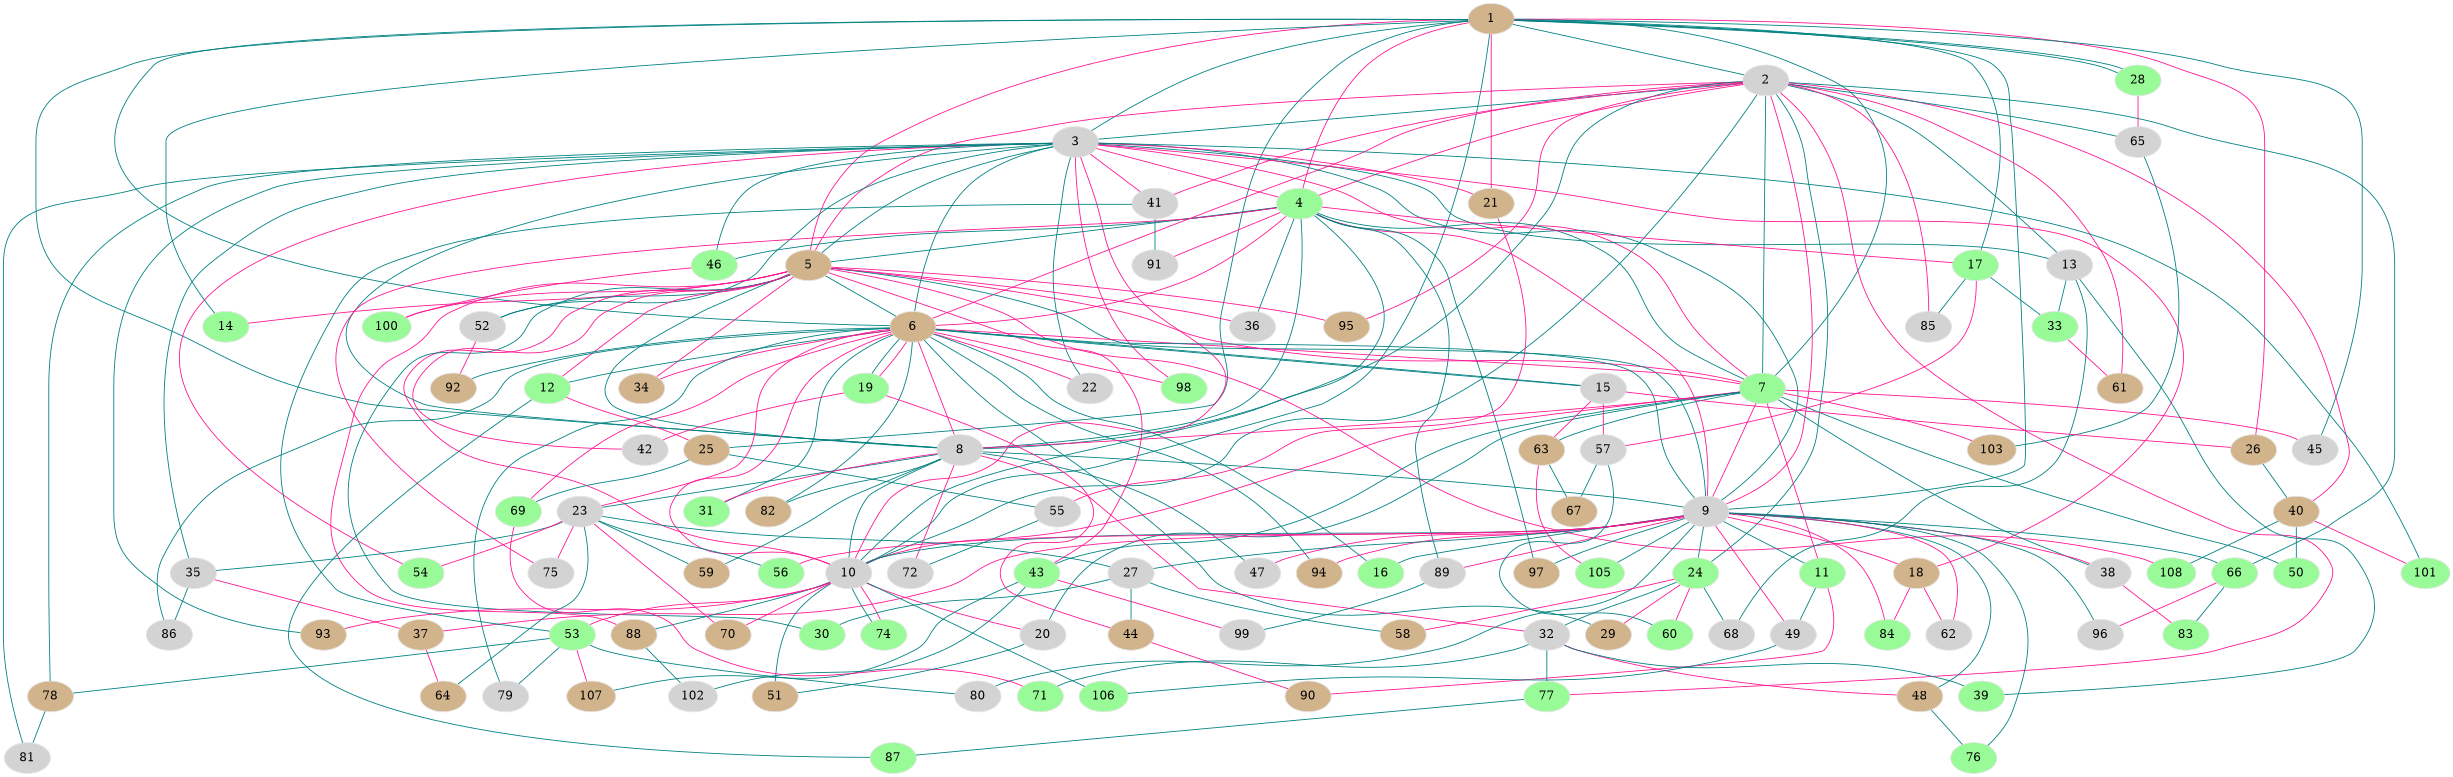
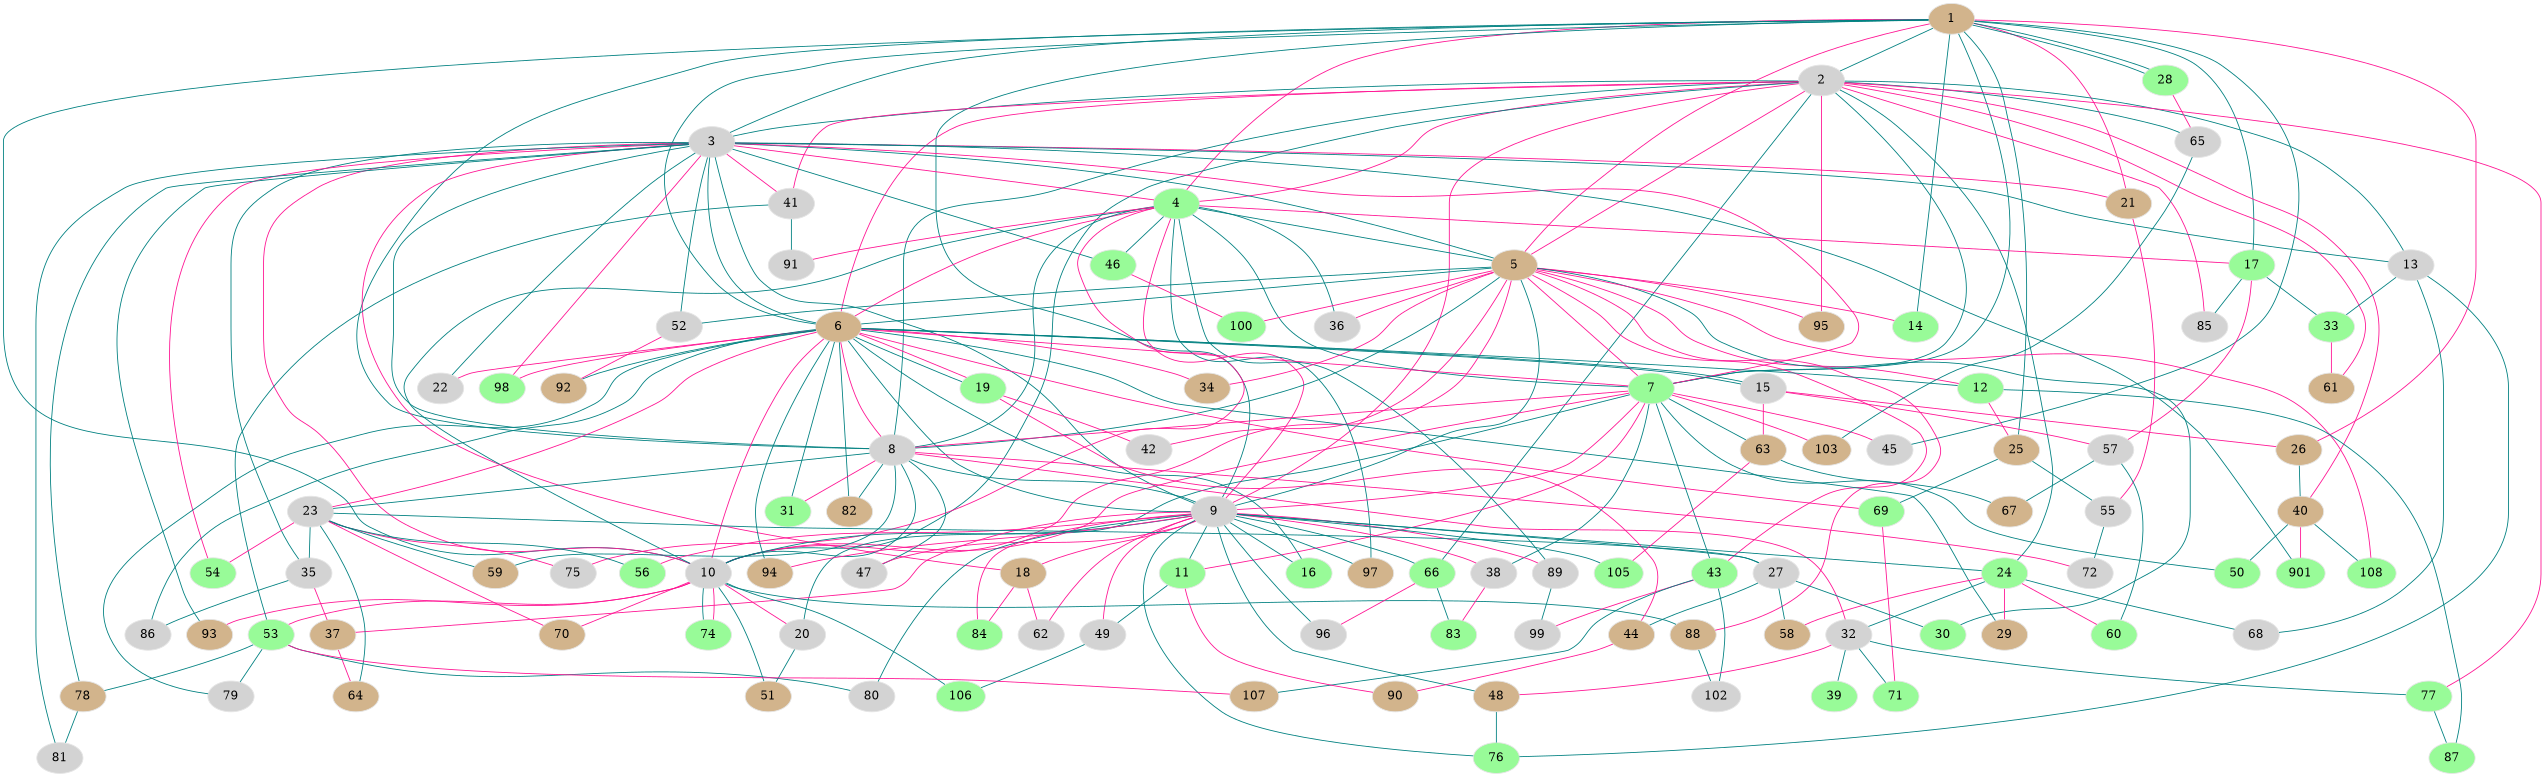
(2426, 573) -> (2301, 573)
(2367, 578) -> (2179, 692)
